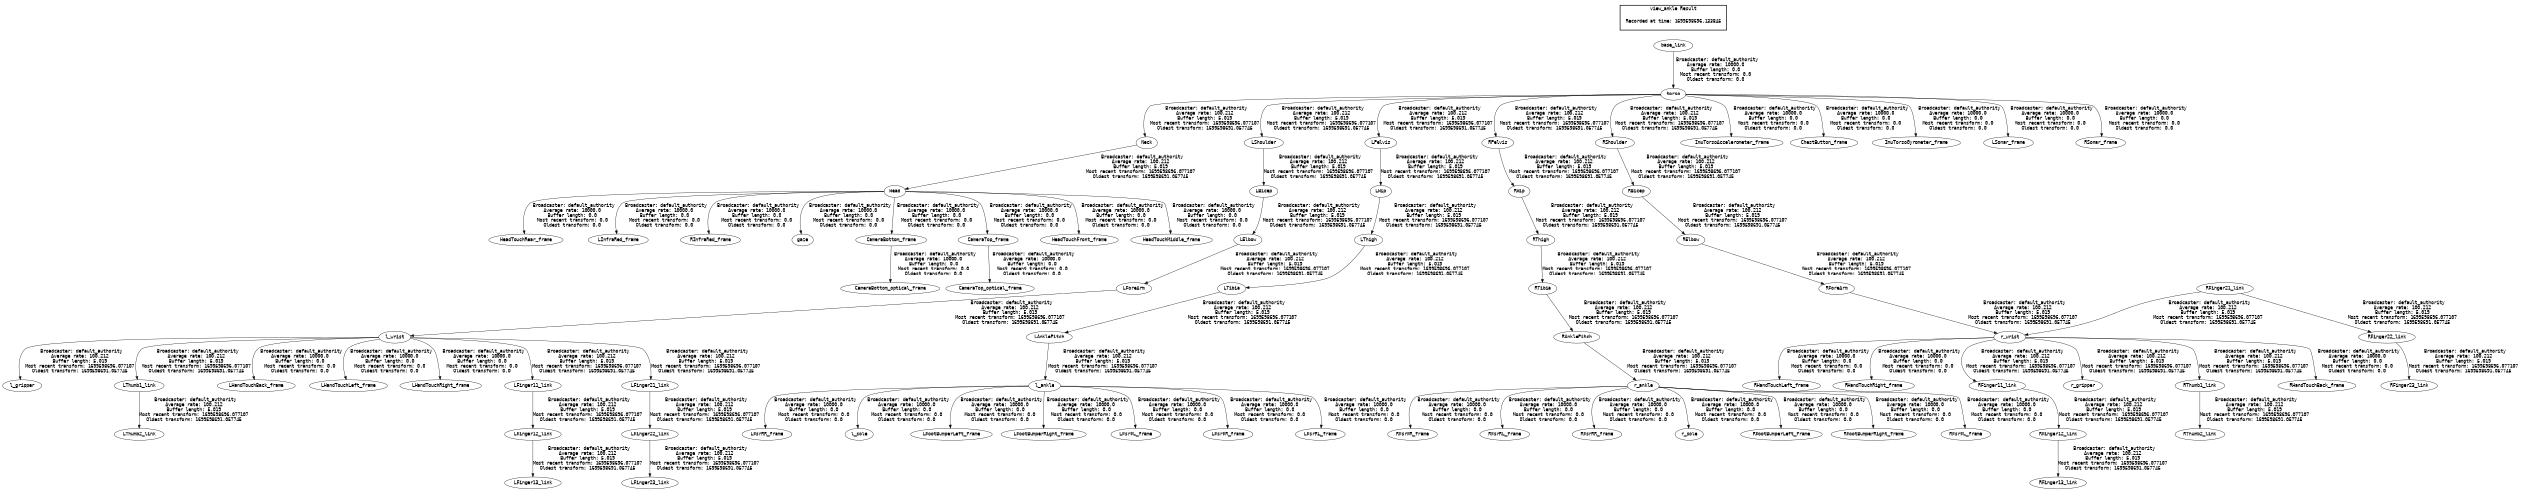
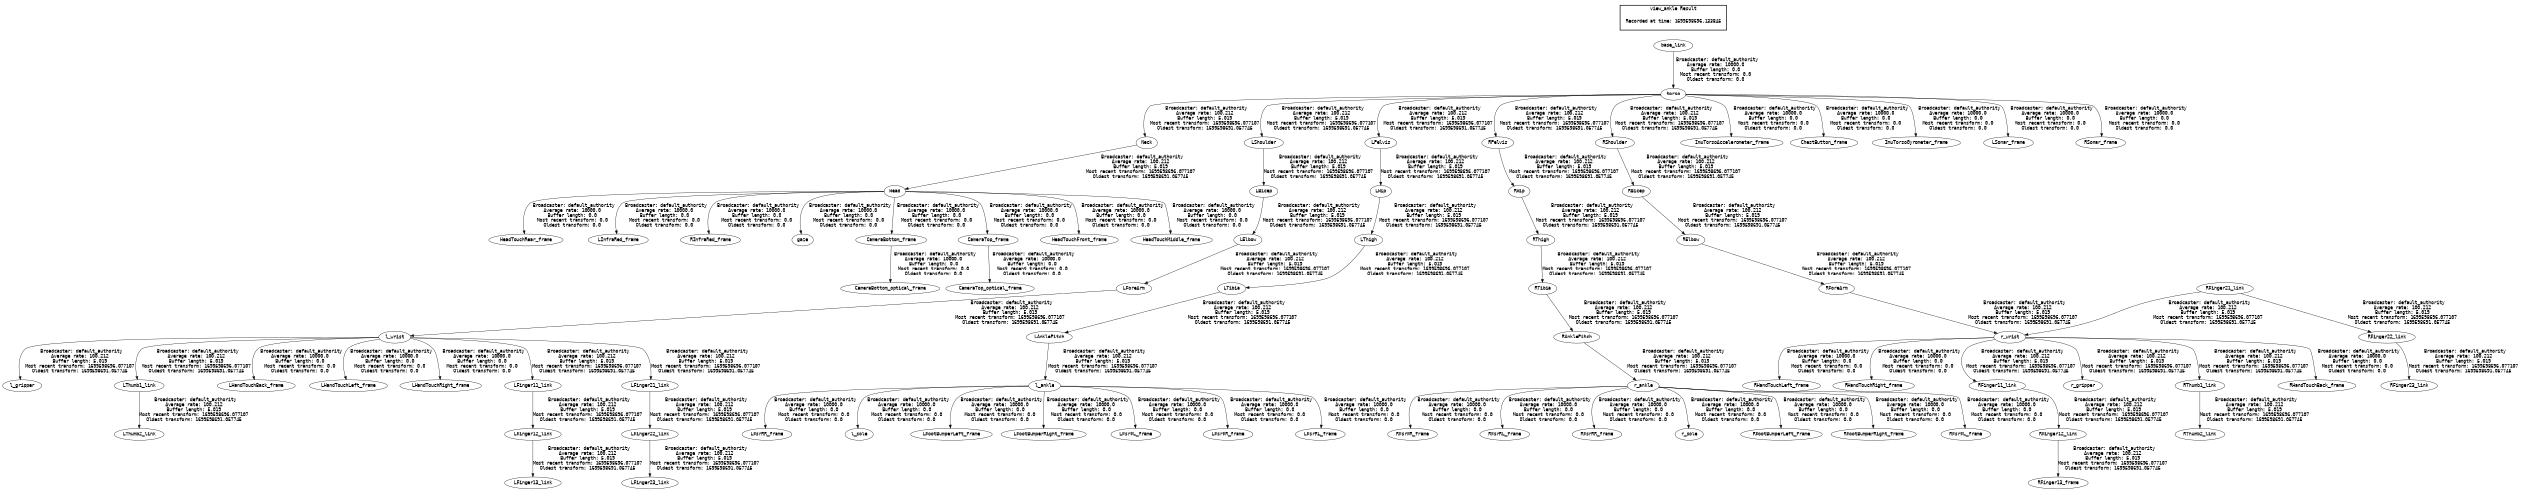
(2058, 483) -> (2058, 483)
